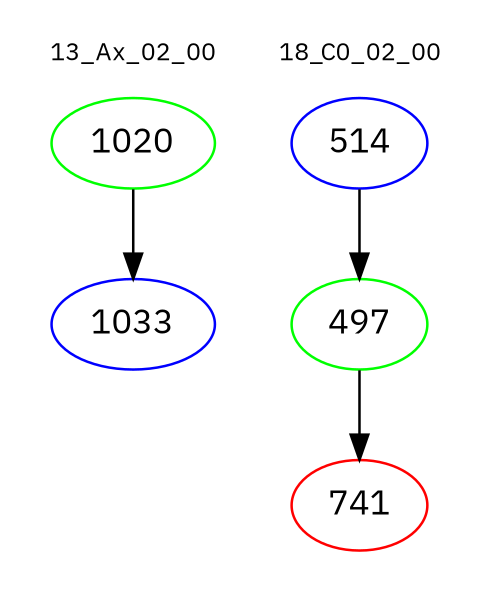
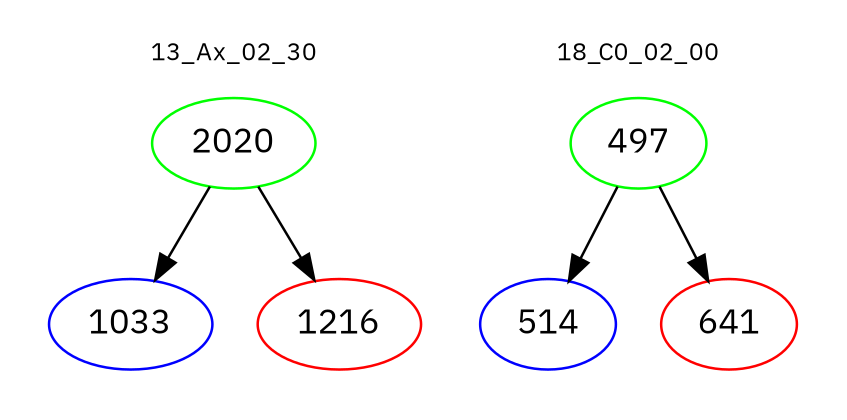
(134, 54) -> (235, 54)
(133, 143) -> (234, 143)
(359, 221) -> (599, 223)
none -> (339, 324)
(359, 505) -> (729, 324)
